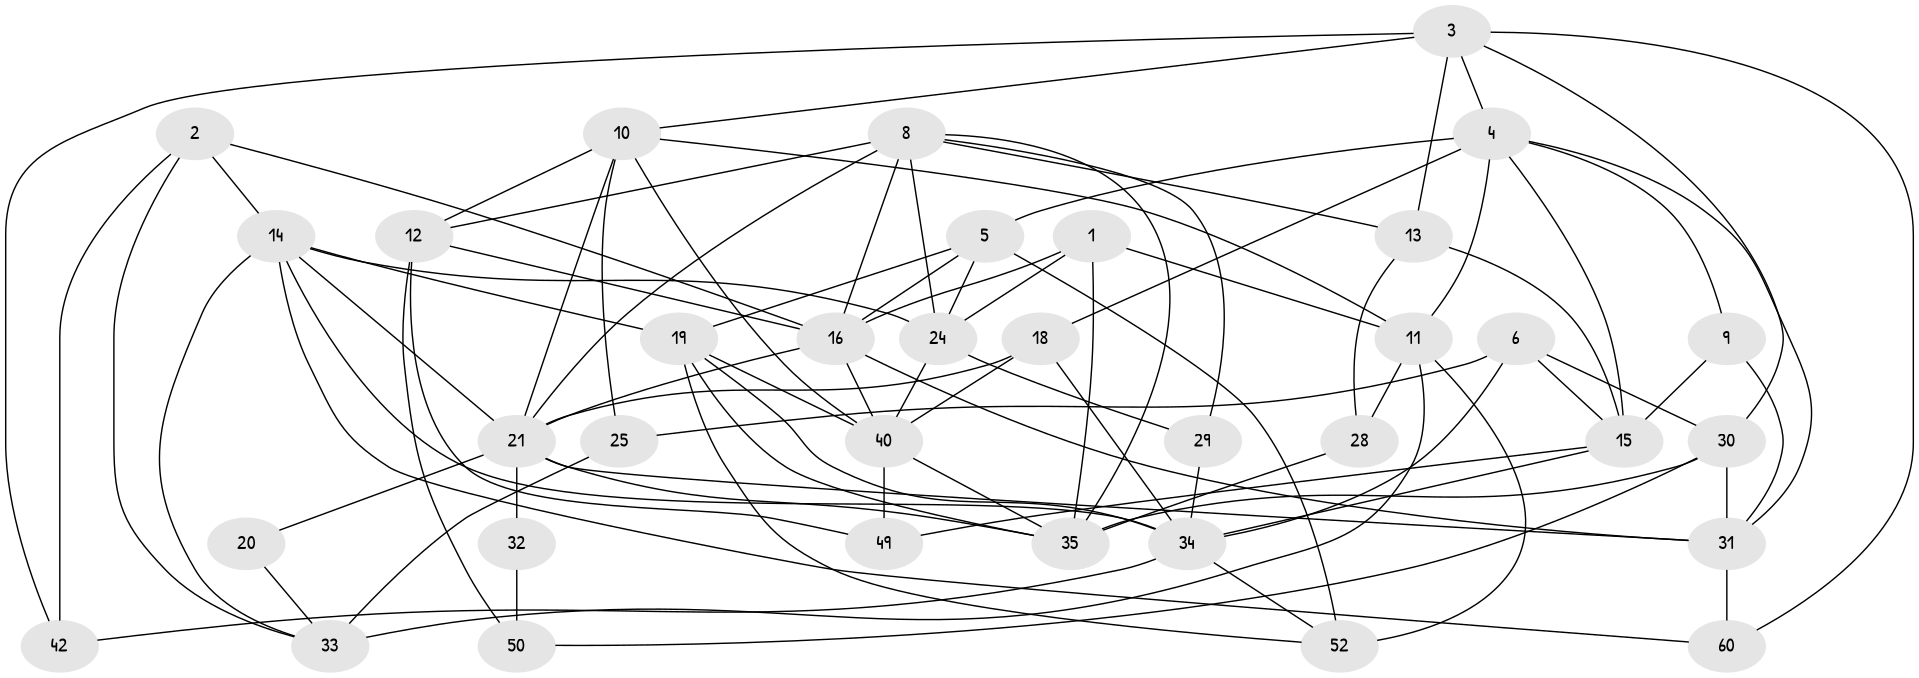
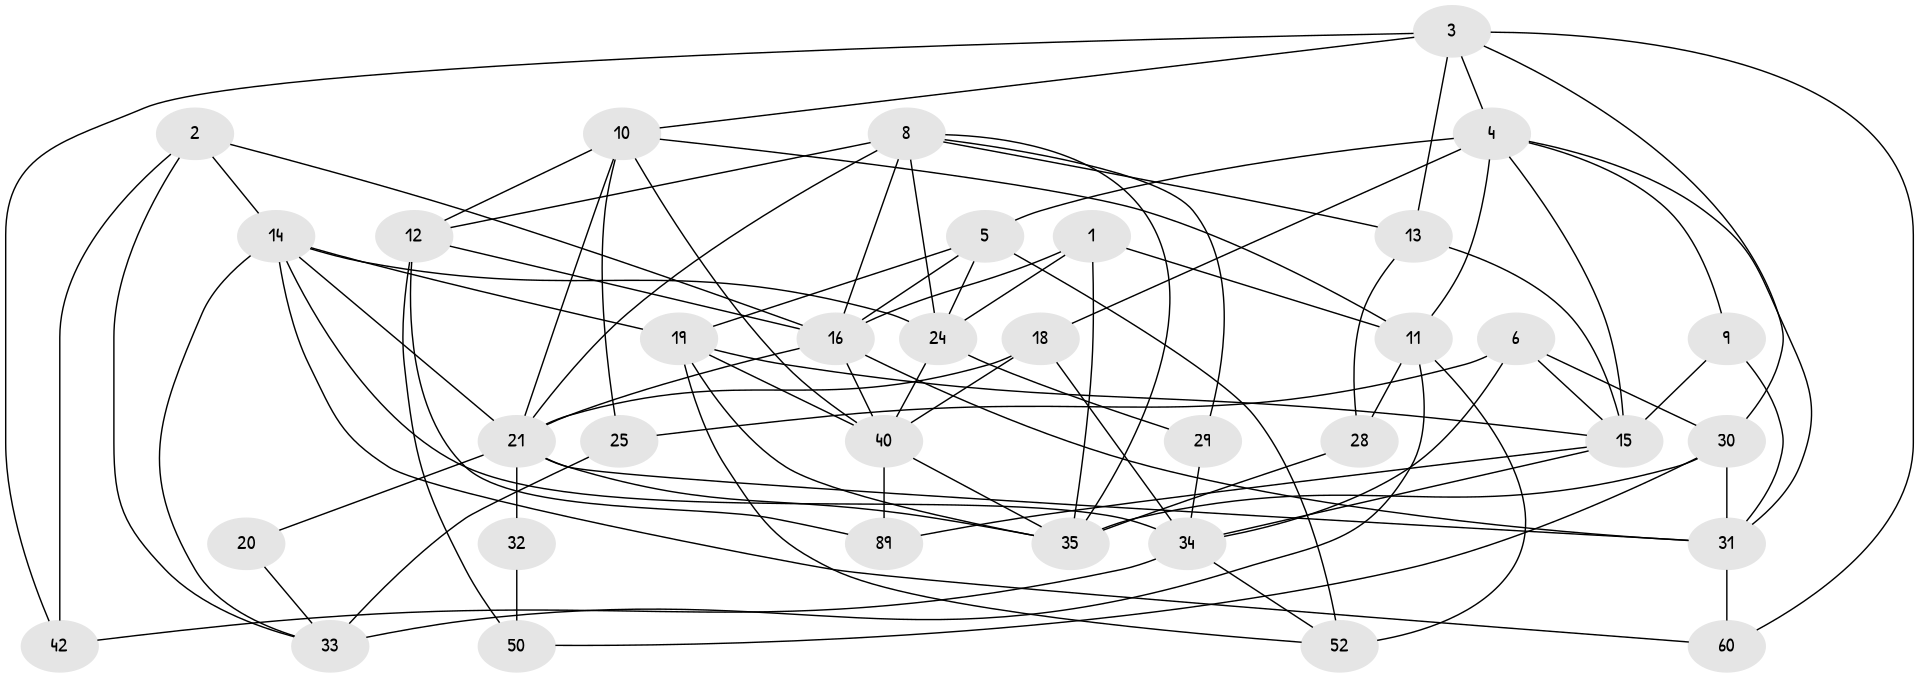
(861, 479) -> (1128, 397)
(884, 544) -> (884, 544)
